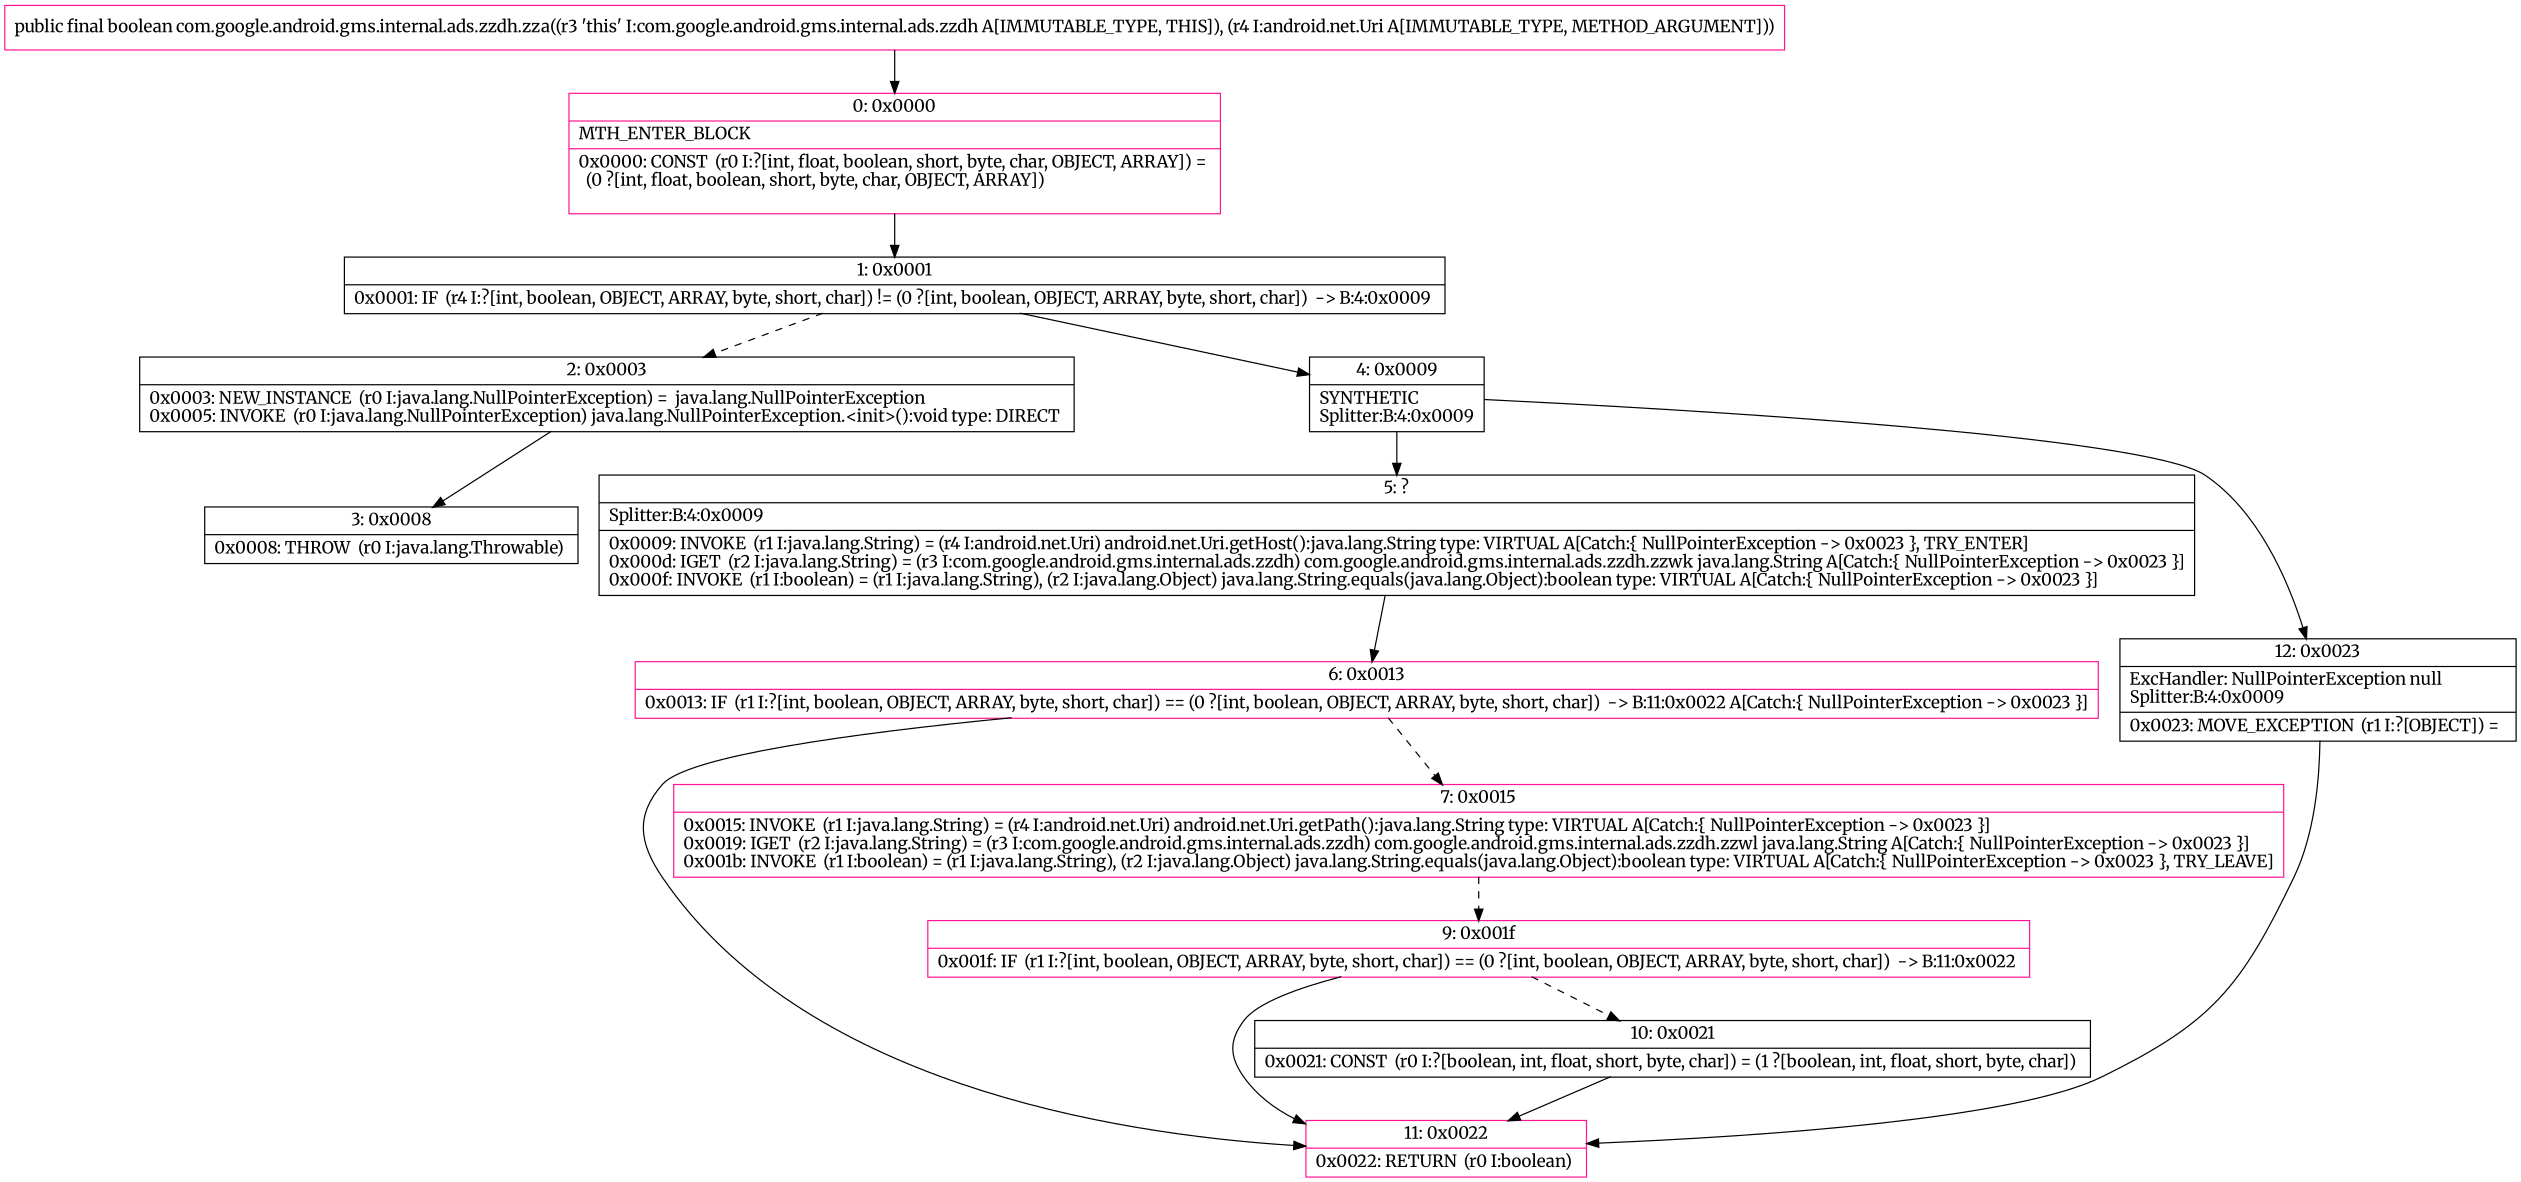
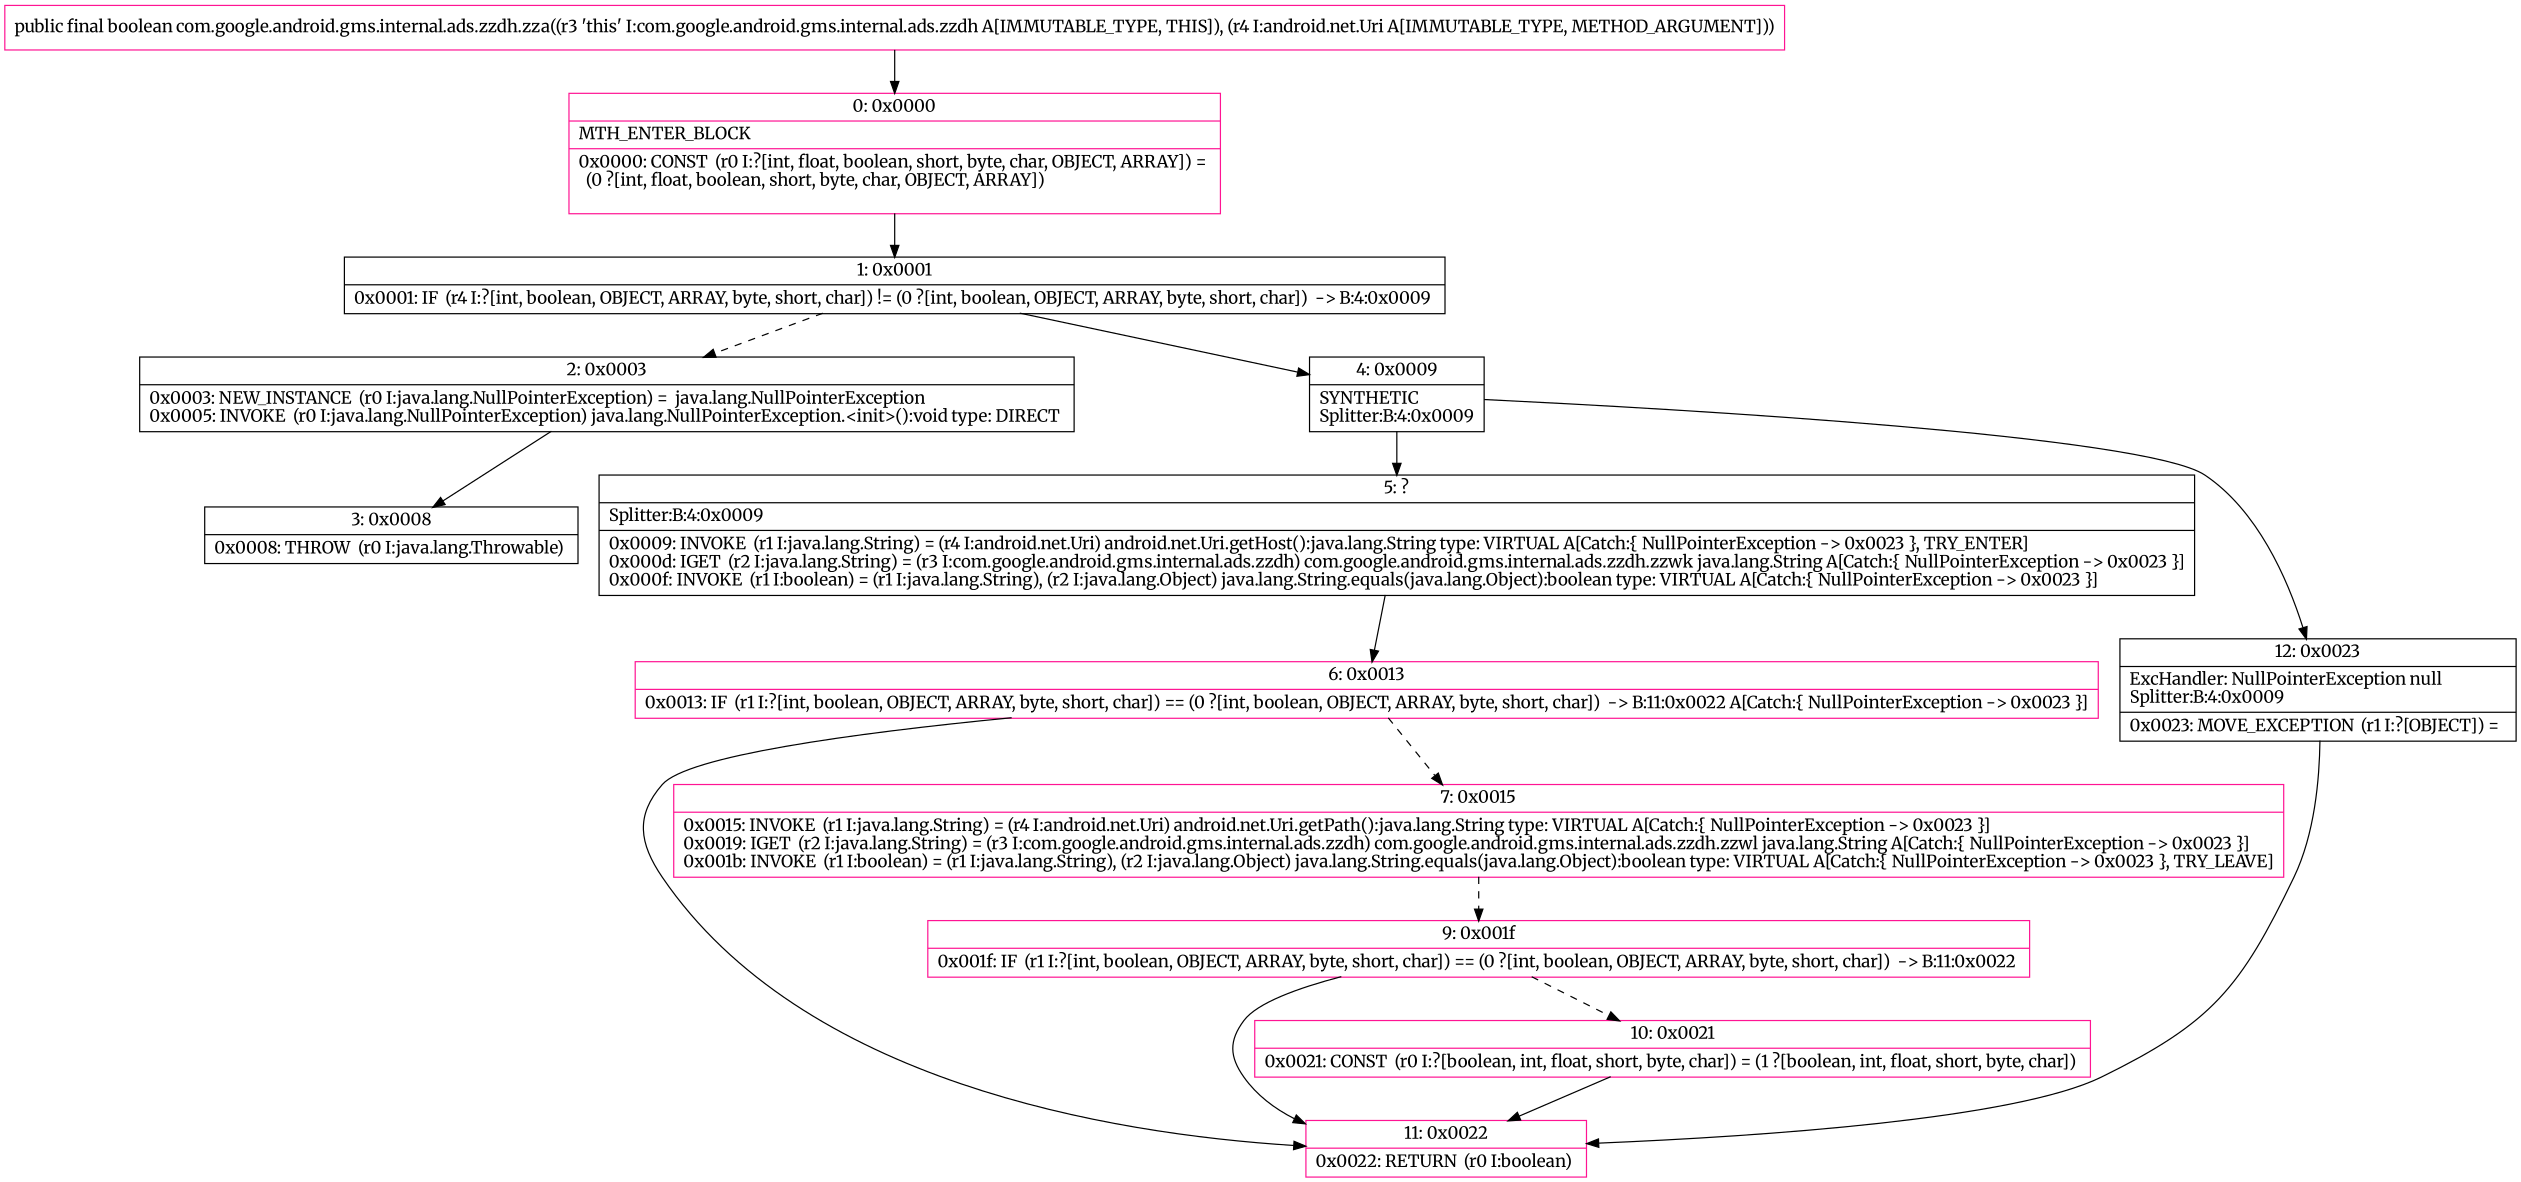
(1673, 1049) -> (1673, 1049)
